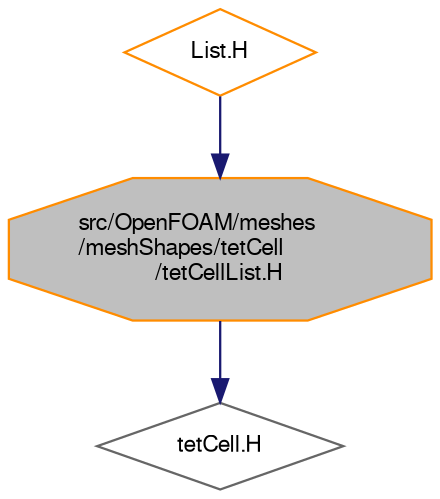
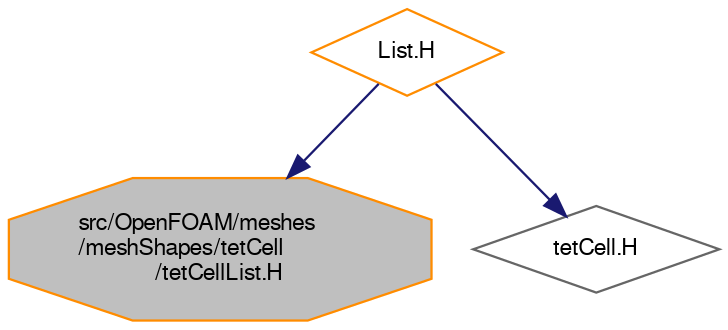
(220, 350) -> (493, 142)
